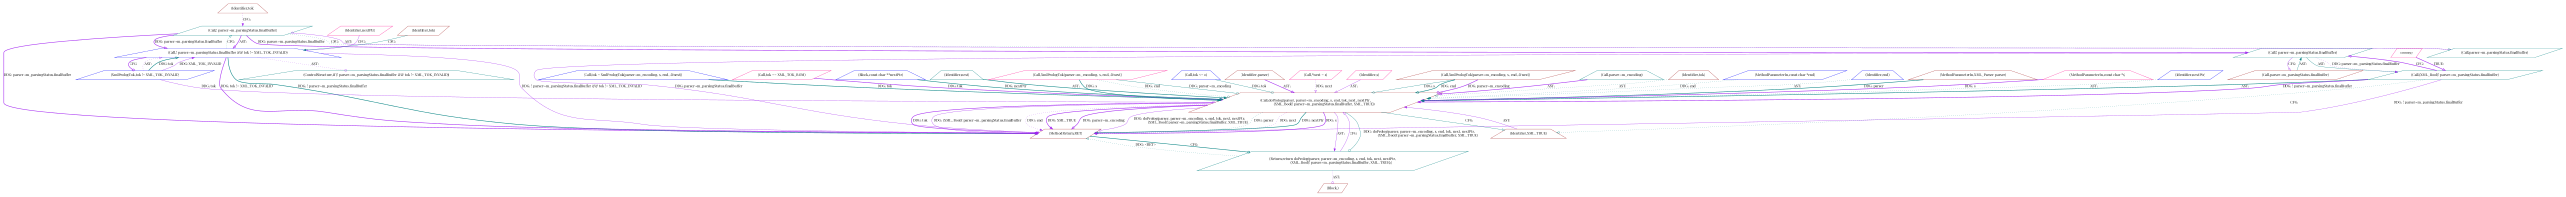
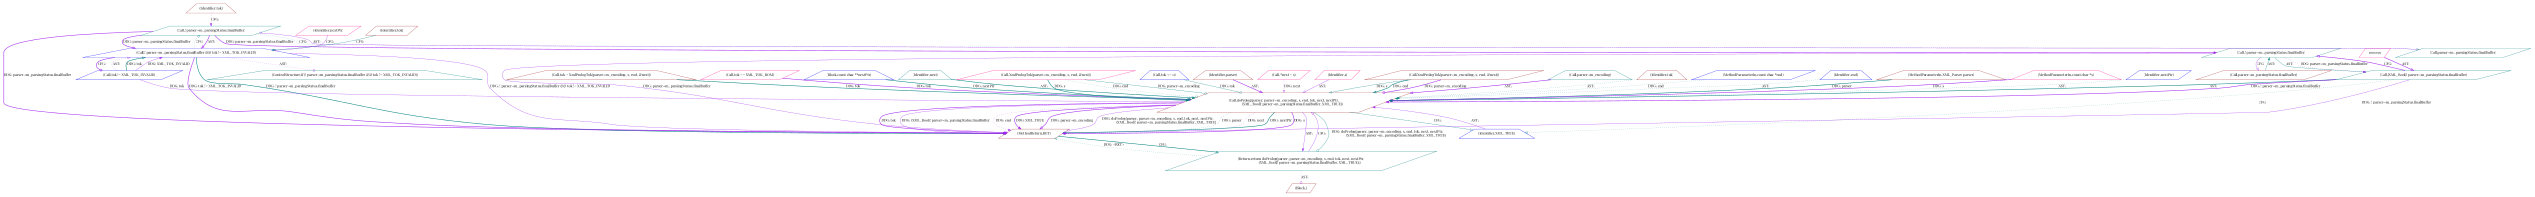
(2439, 64) -> (2406, 64)
(145, 75) -> (129, 75)
(633, 75) -> (601, 75)
(1528, 134) -> (1497, 134)
